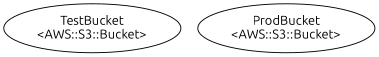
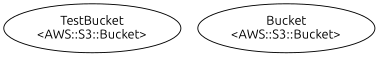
(286, 28) -> (286, 28)
